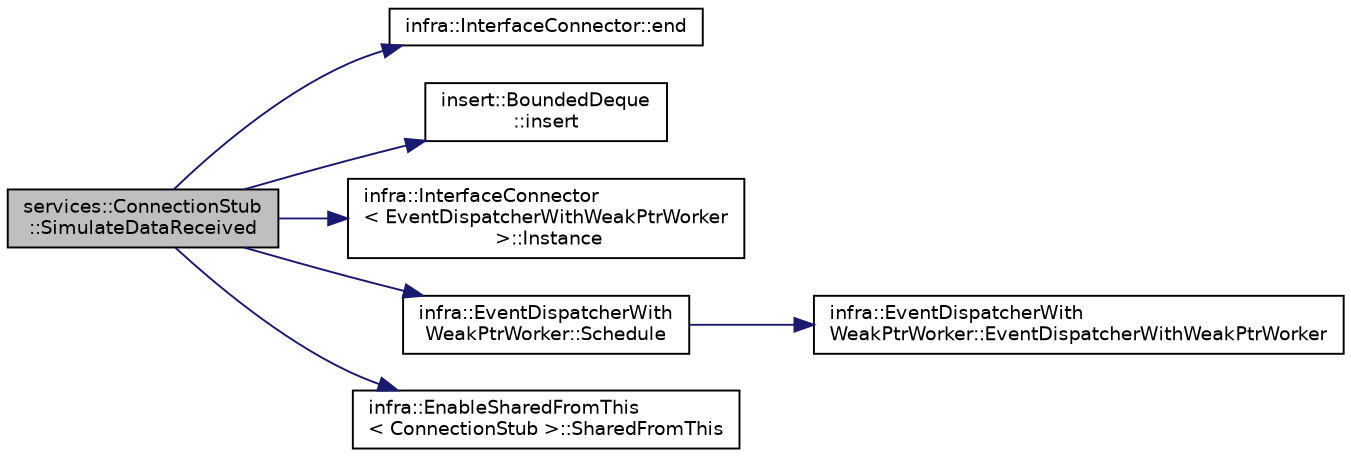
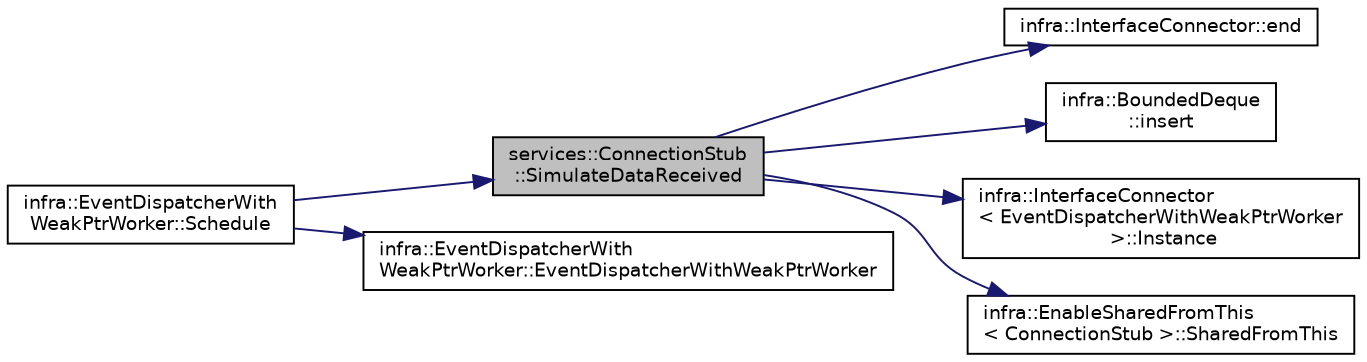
(546, 112) -> (1161, 112)
(324, 270) -> (384, 191)
